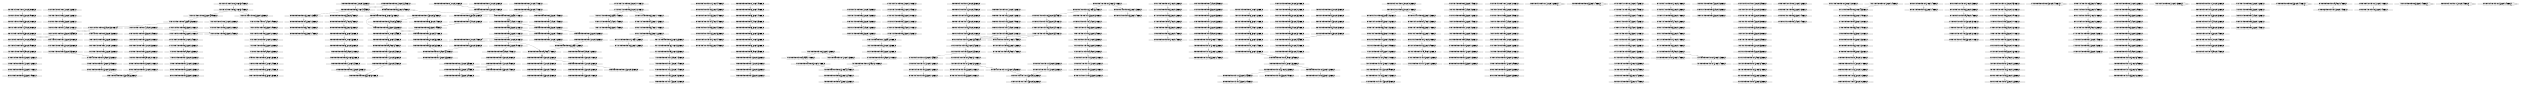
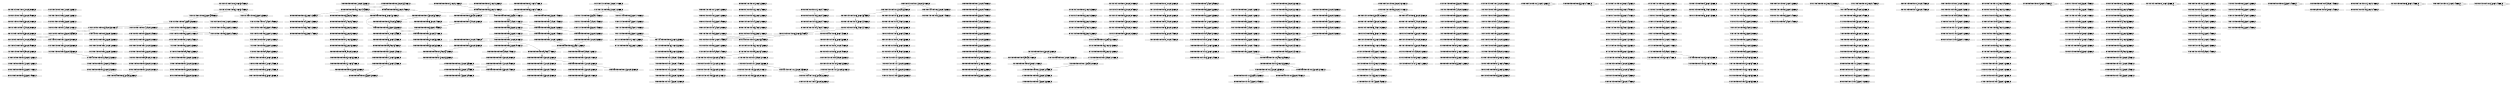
none -> (834, 58)
(1320, 76) -> none
